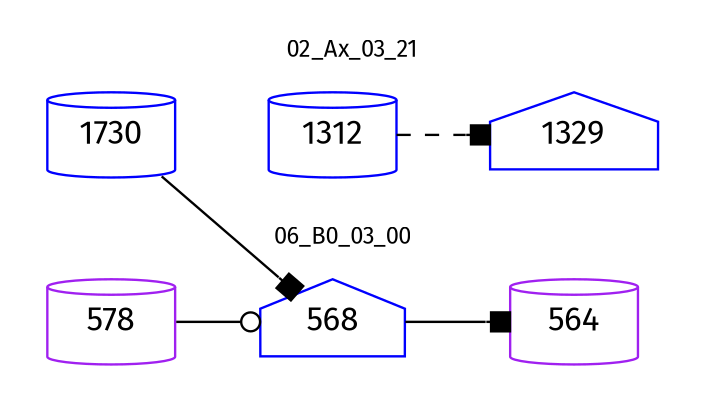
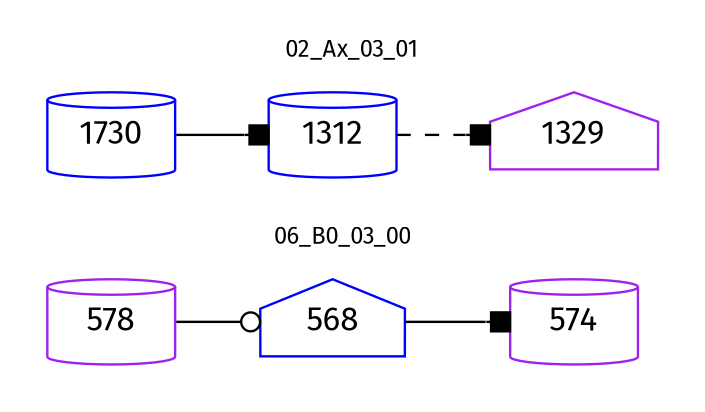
(353, 51) -> (353, 51)
(574, 135) -> (574, 135)
(226, 232) -> (210, 135)
(574, 322) -> (574, 322)
